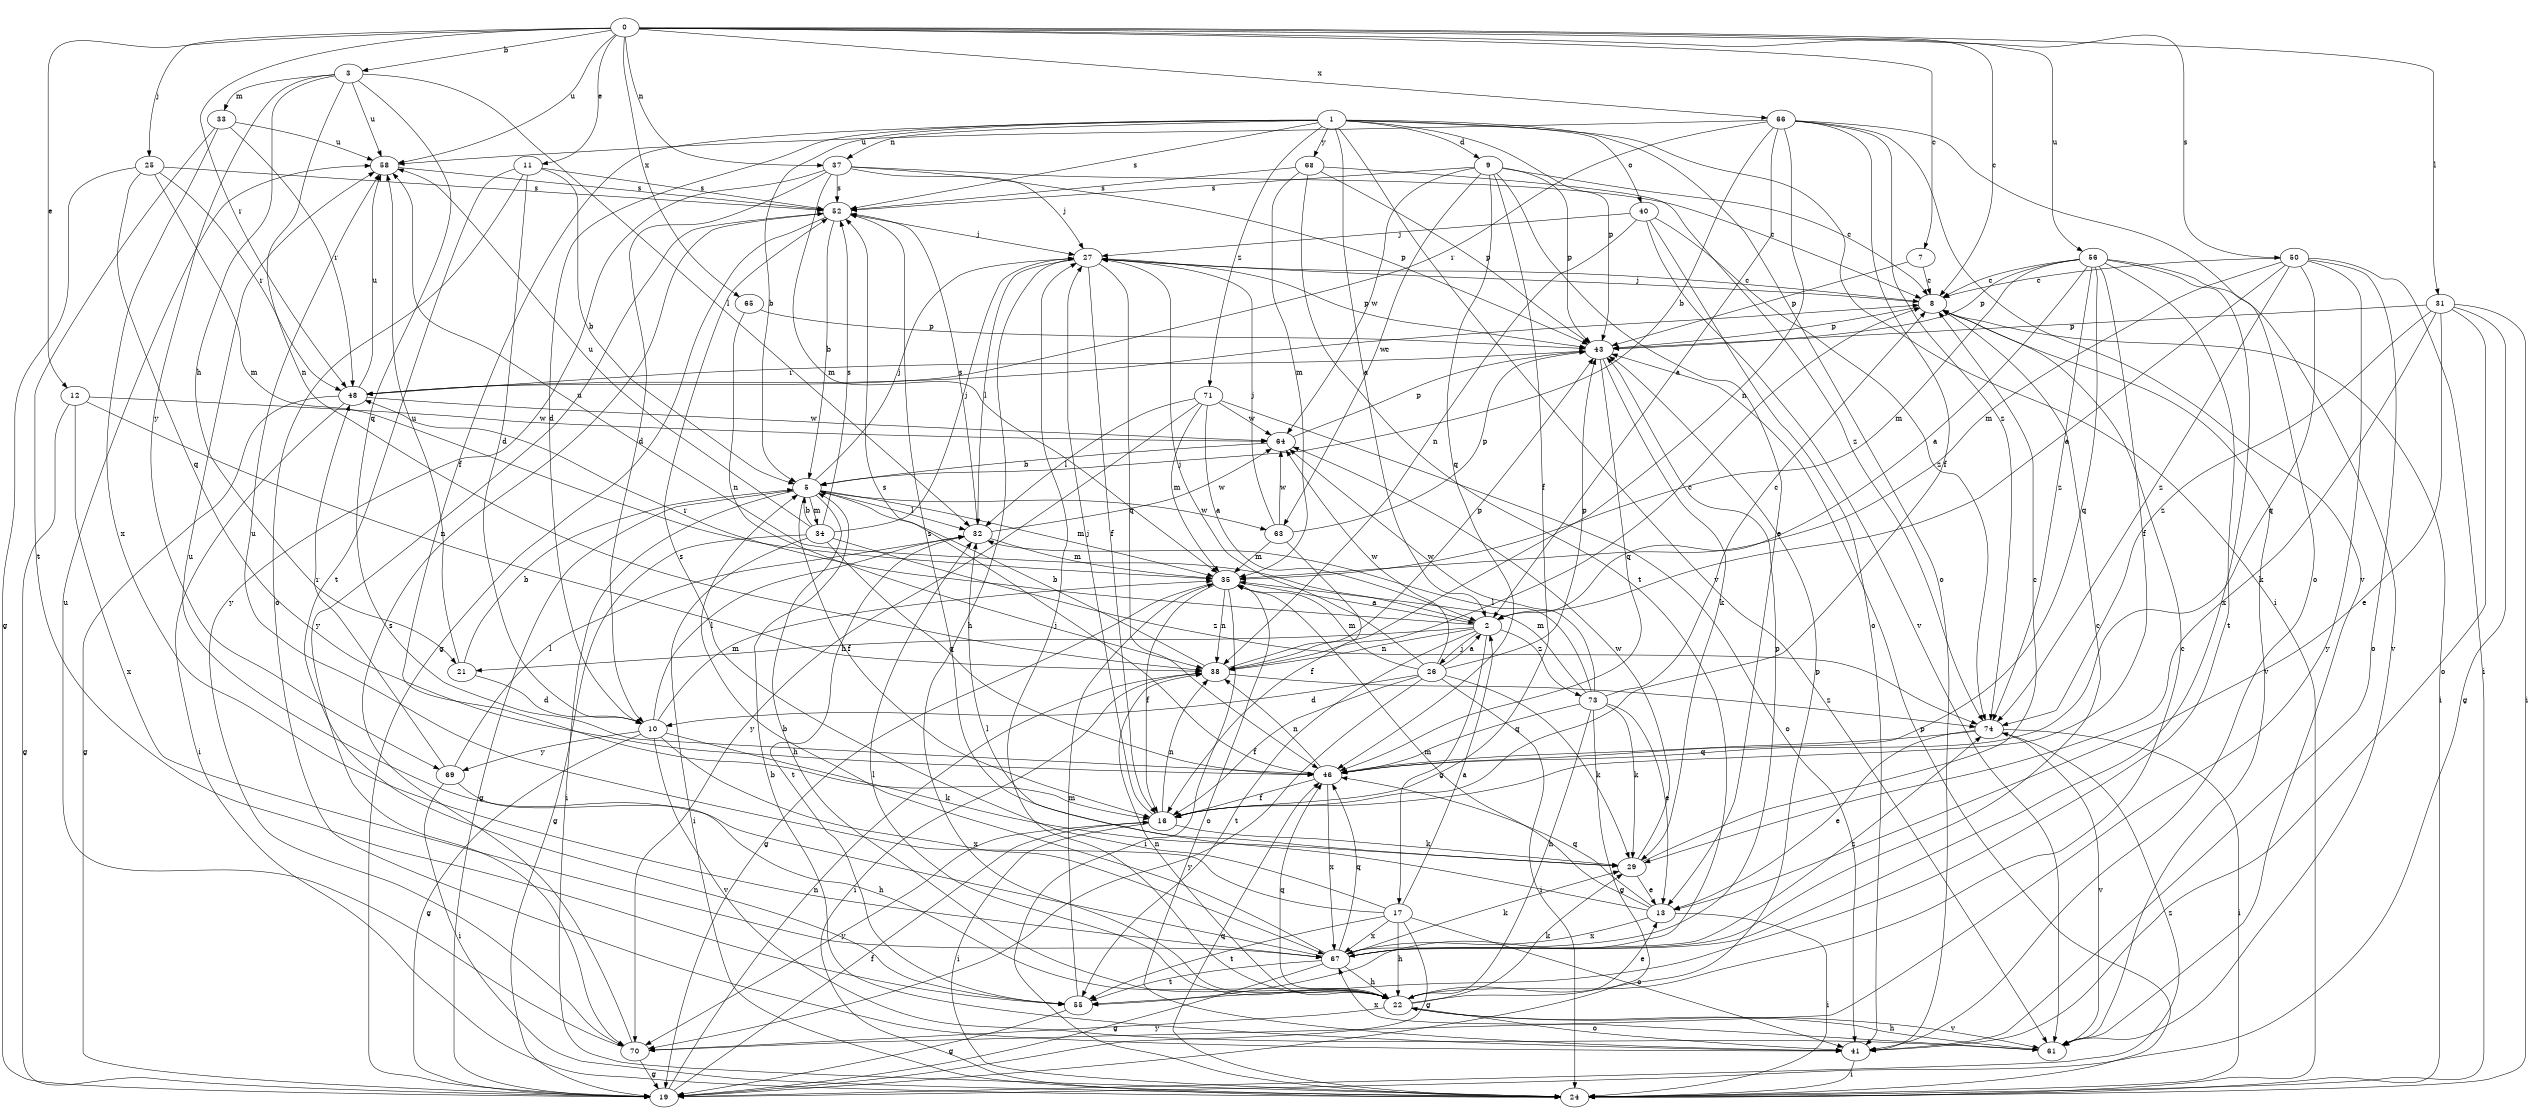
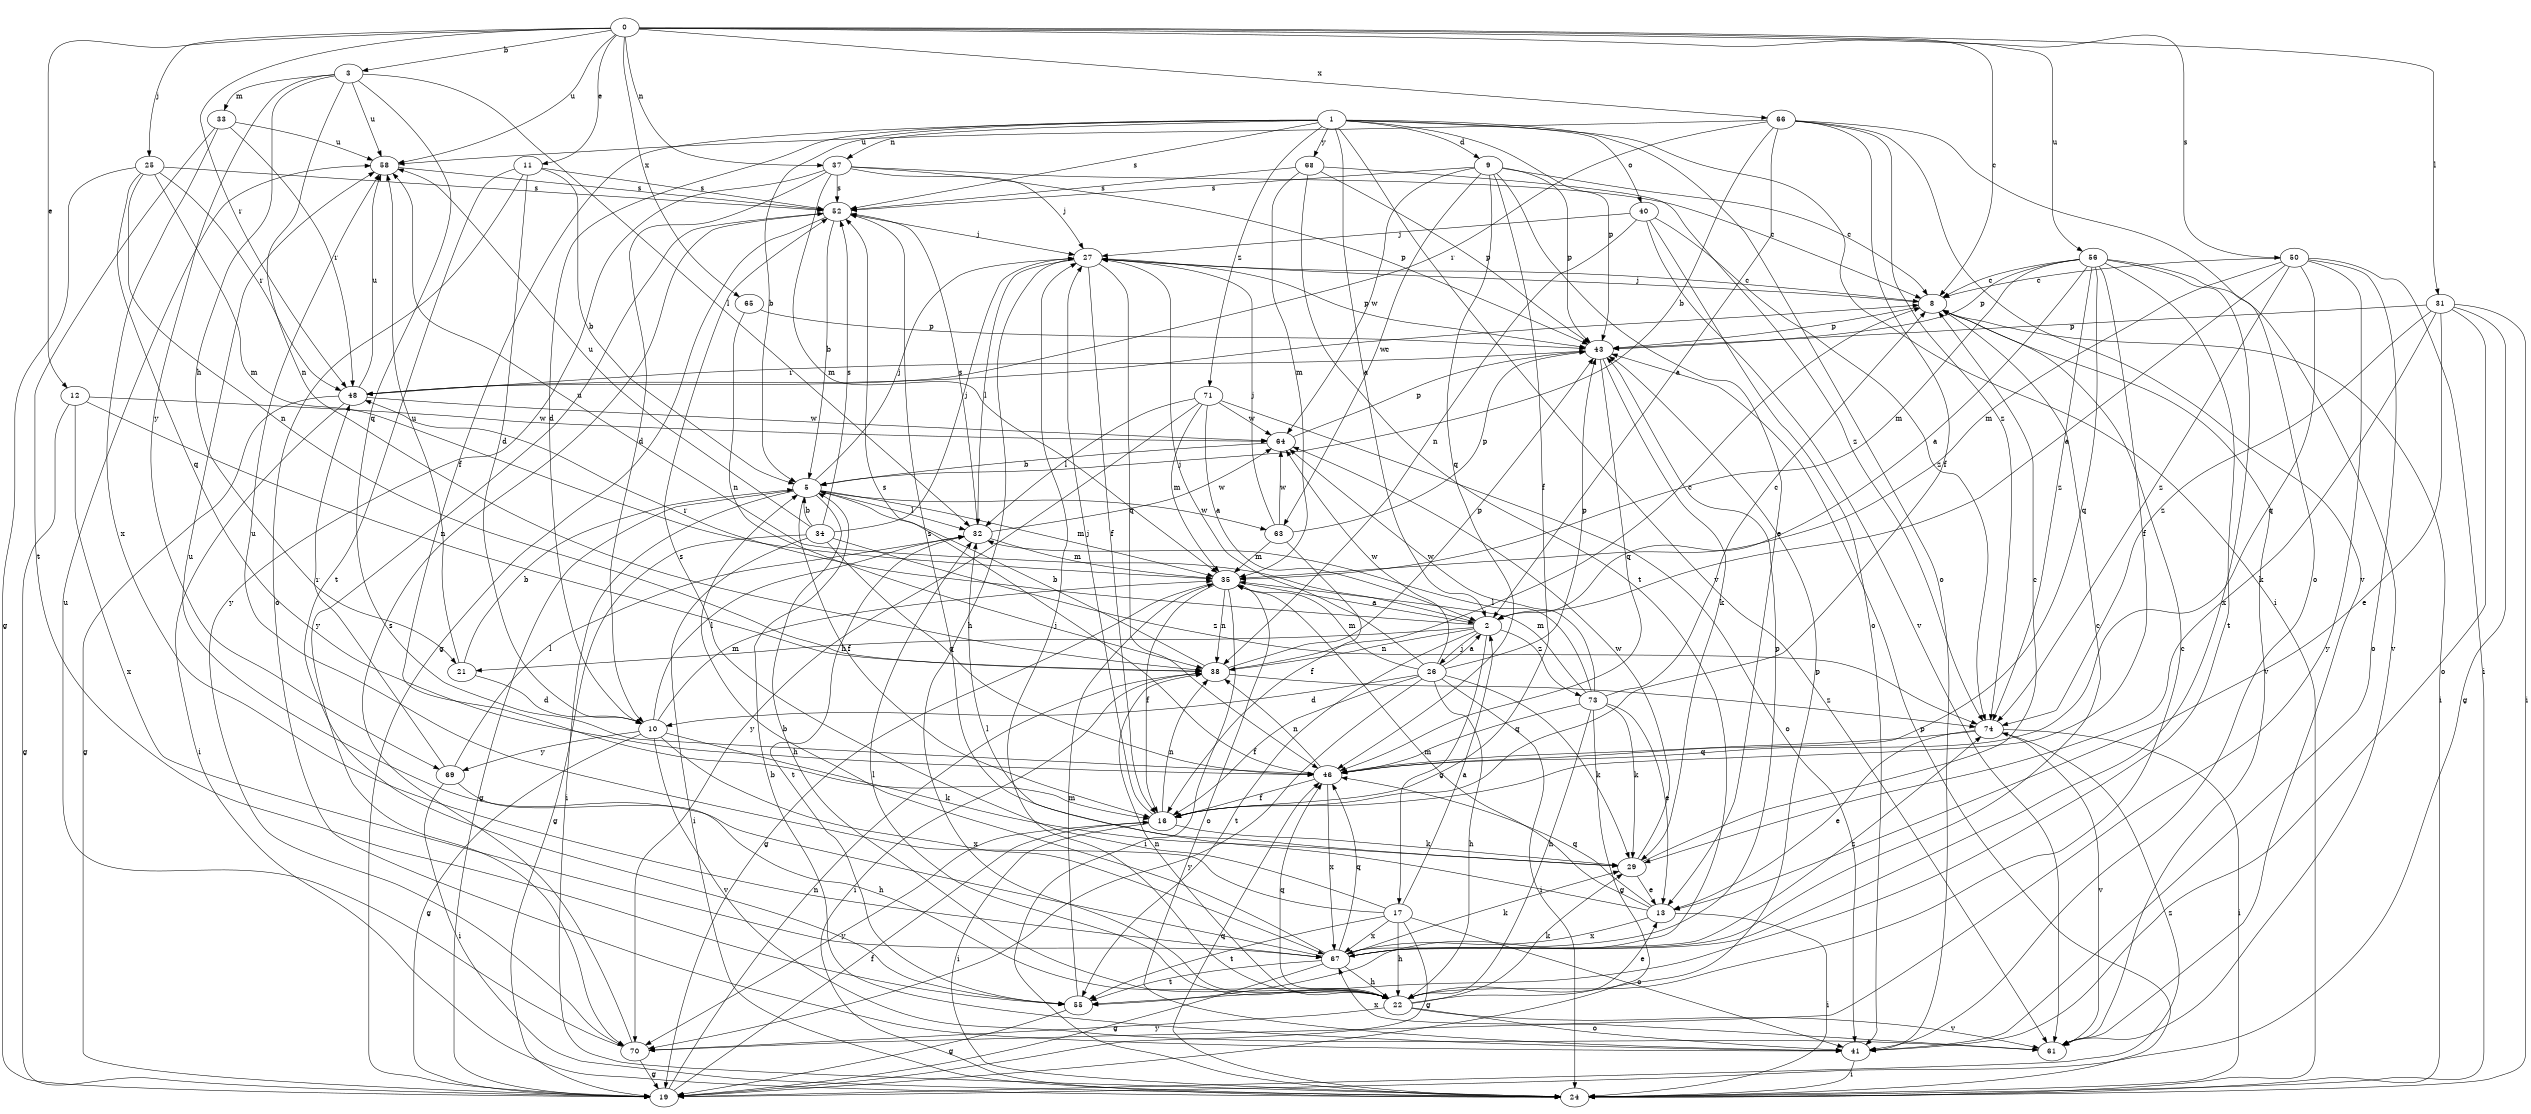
(1921, 258) -> none
(1625, 488) -> (570, 557)
(813, 508) -> none
(1837, 1024) -> (1469, 839)
